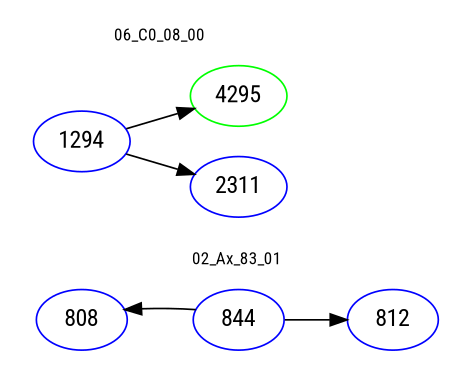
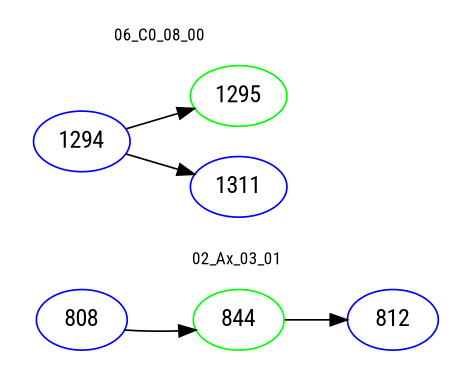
(239, 96) -> (239, 96)
(239, 187) -> (239, 187)
(237, 260) -> (237, 260)
(169, 309) -> (152, 331)
(239, 320) -> (239, 320)
